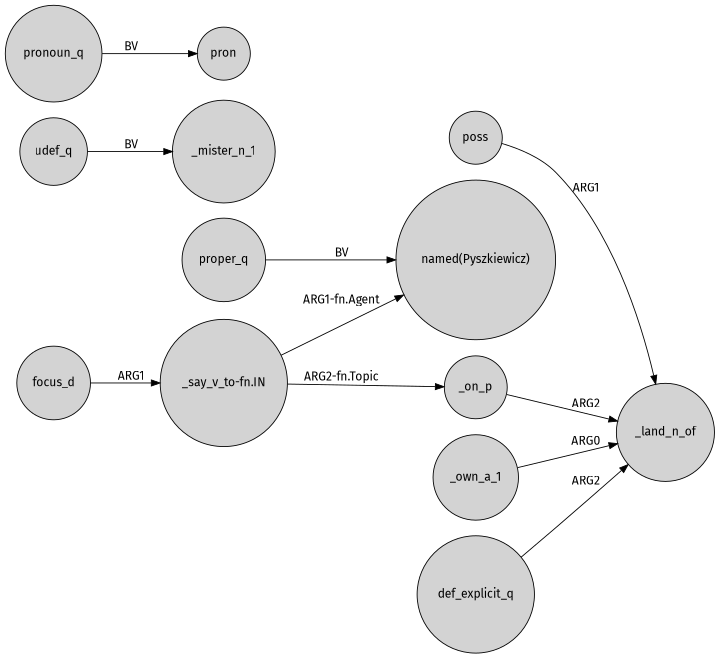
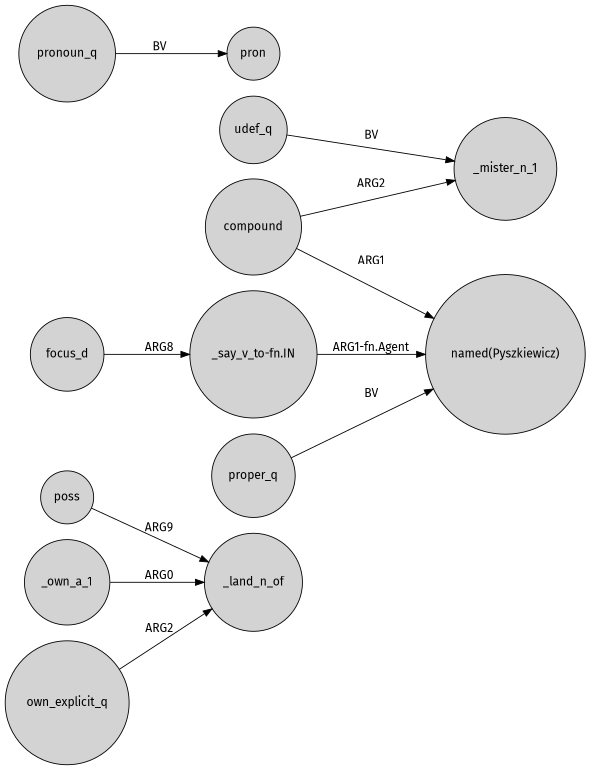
(586, 188) -> (159, 528)
none -> (253, 227)
(131, 376) -> (159, 348)
(476, 387) -> none
(476, 594) -> (67, 703)
